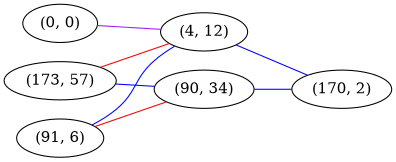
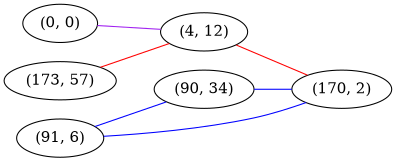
(272, 60) -> (272, 60)
(128, 85) -> none
(131, 92) -> (206, 126)
(131, 114) -> (131, 114)
